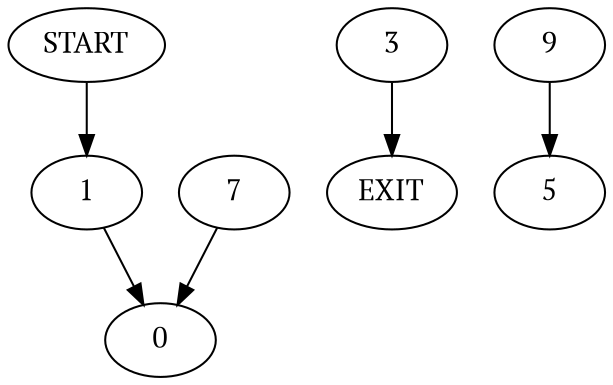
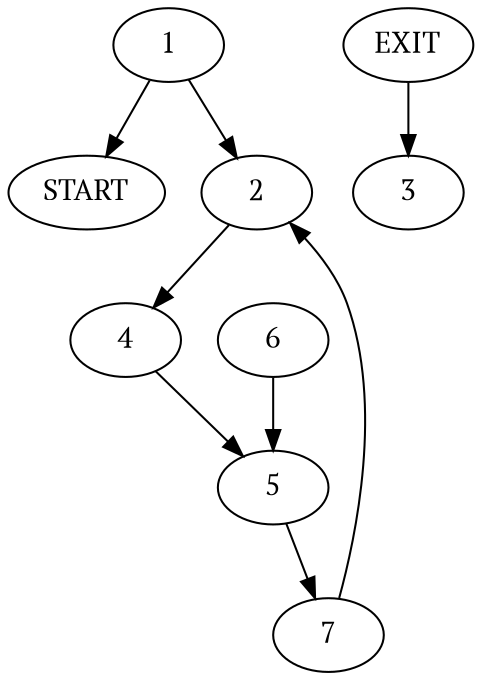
(550, 45) -> (273, 340)
(87, 109) -> (133, 109)
(392, 109) -> (408, 109)
none -> (126, 340)
(161, 340) -> (257, 193)
none -> (297, 551)
